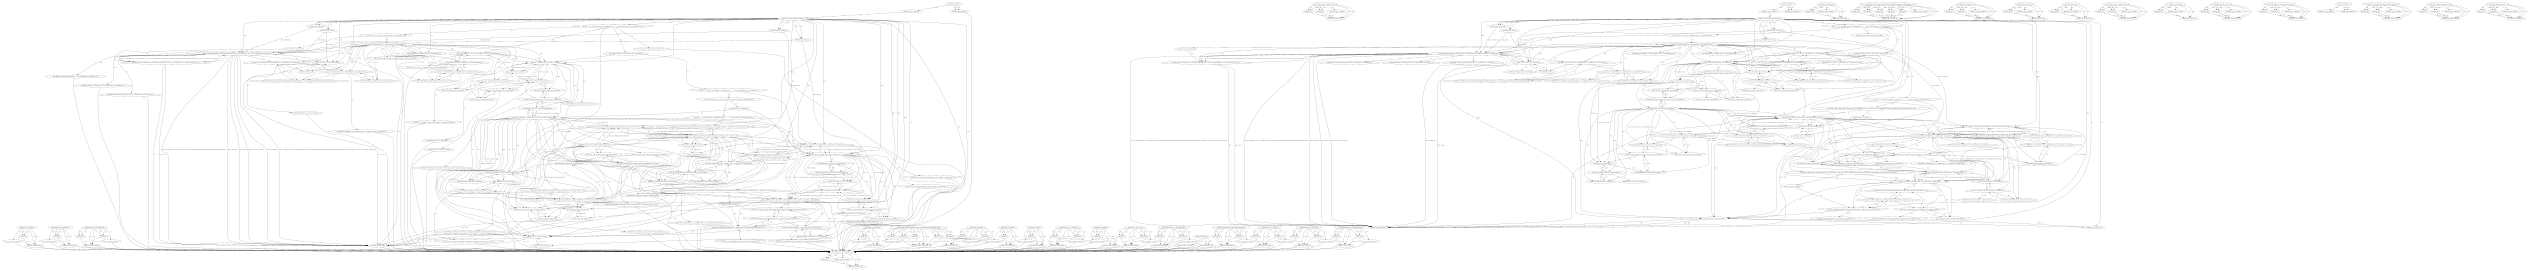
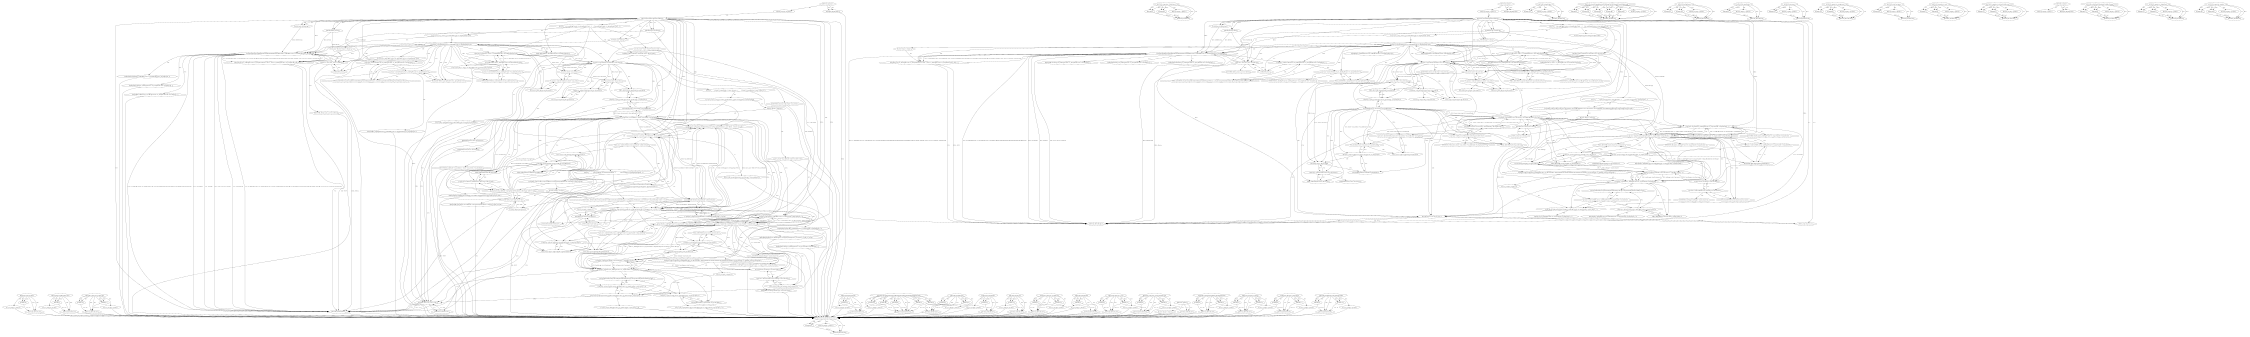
(622, 150) -> (640, 140)
